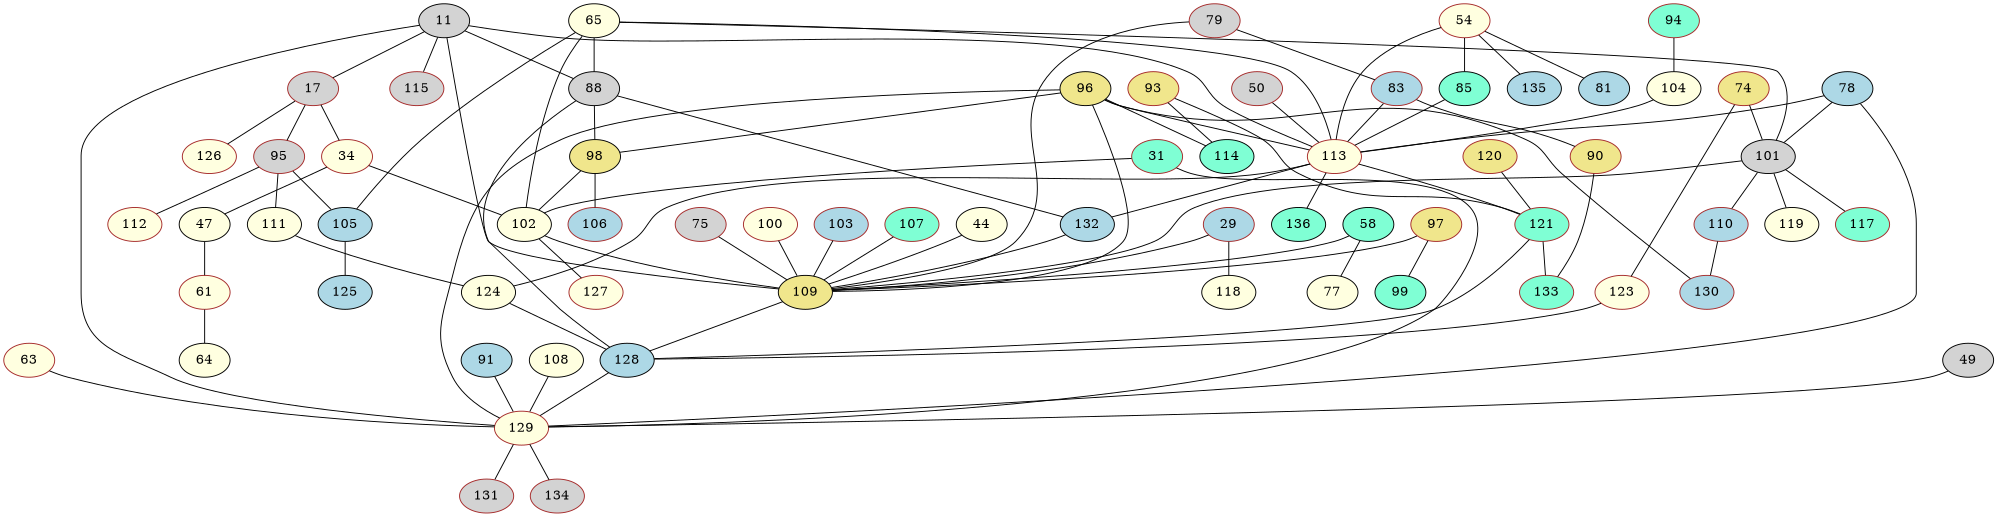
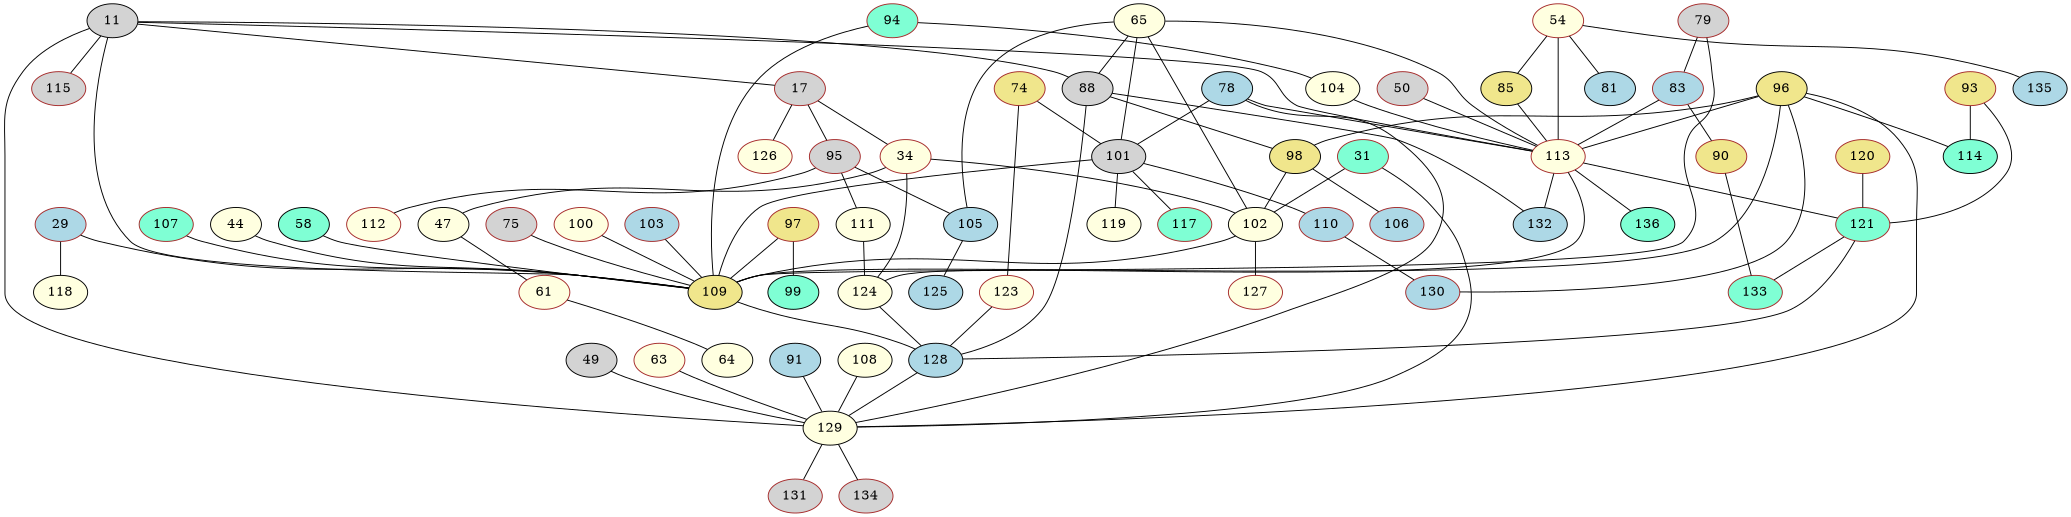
(1465, 89) -> (1506, 89)
none -> (903, 229)
(950, 266) -> (735, 114)
(1333, 292) -> none
(522, 428) -> (830, 428)
